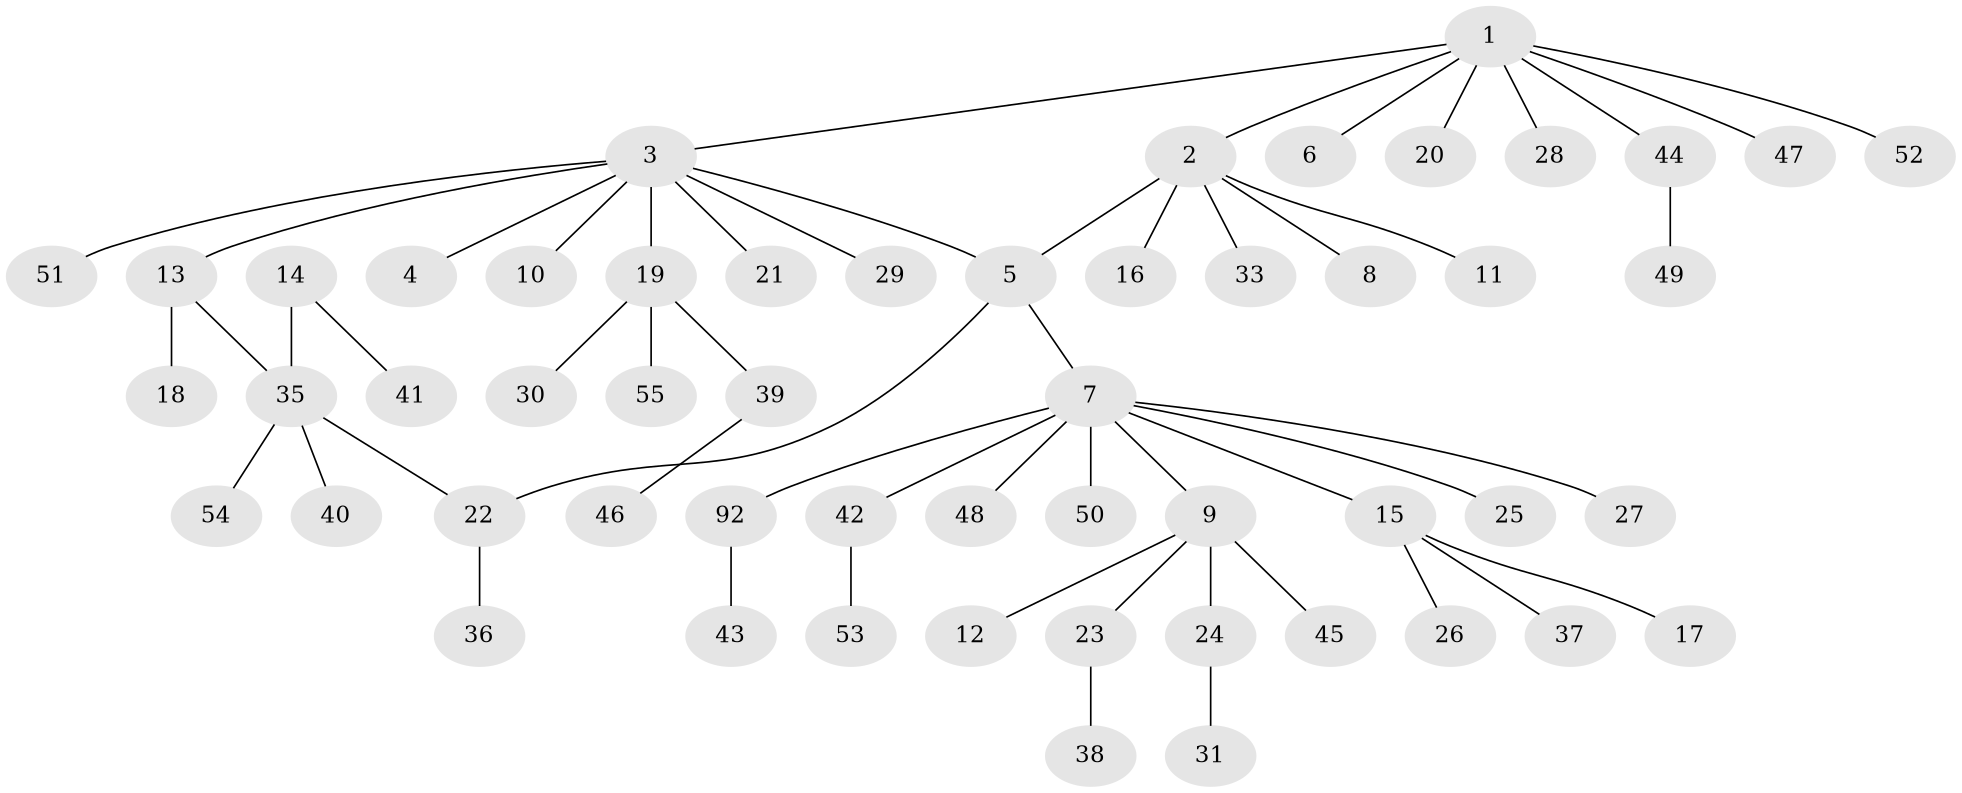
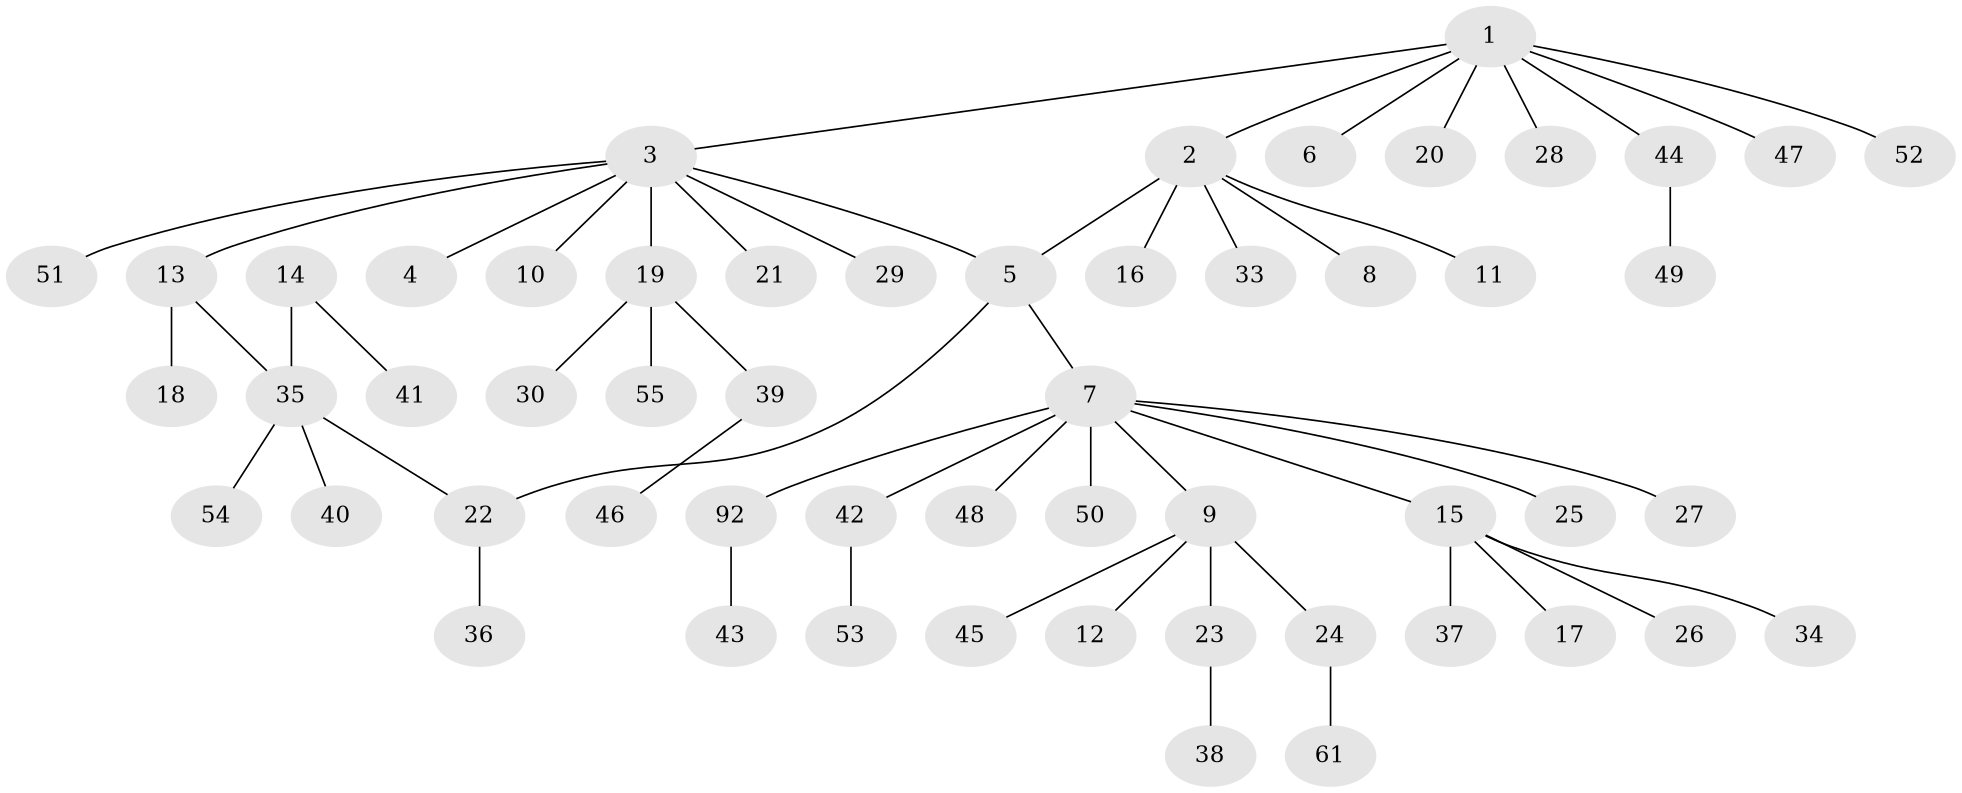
none -> (1810, 636)
(1211, 756) -> (1331, 756)
